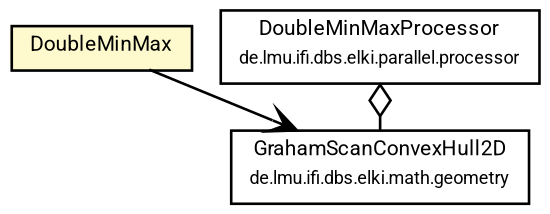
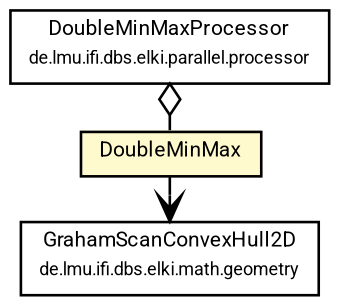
(380, 123) -> (170, 123)
